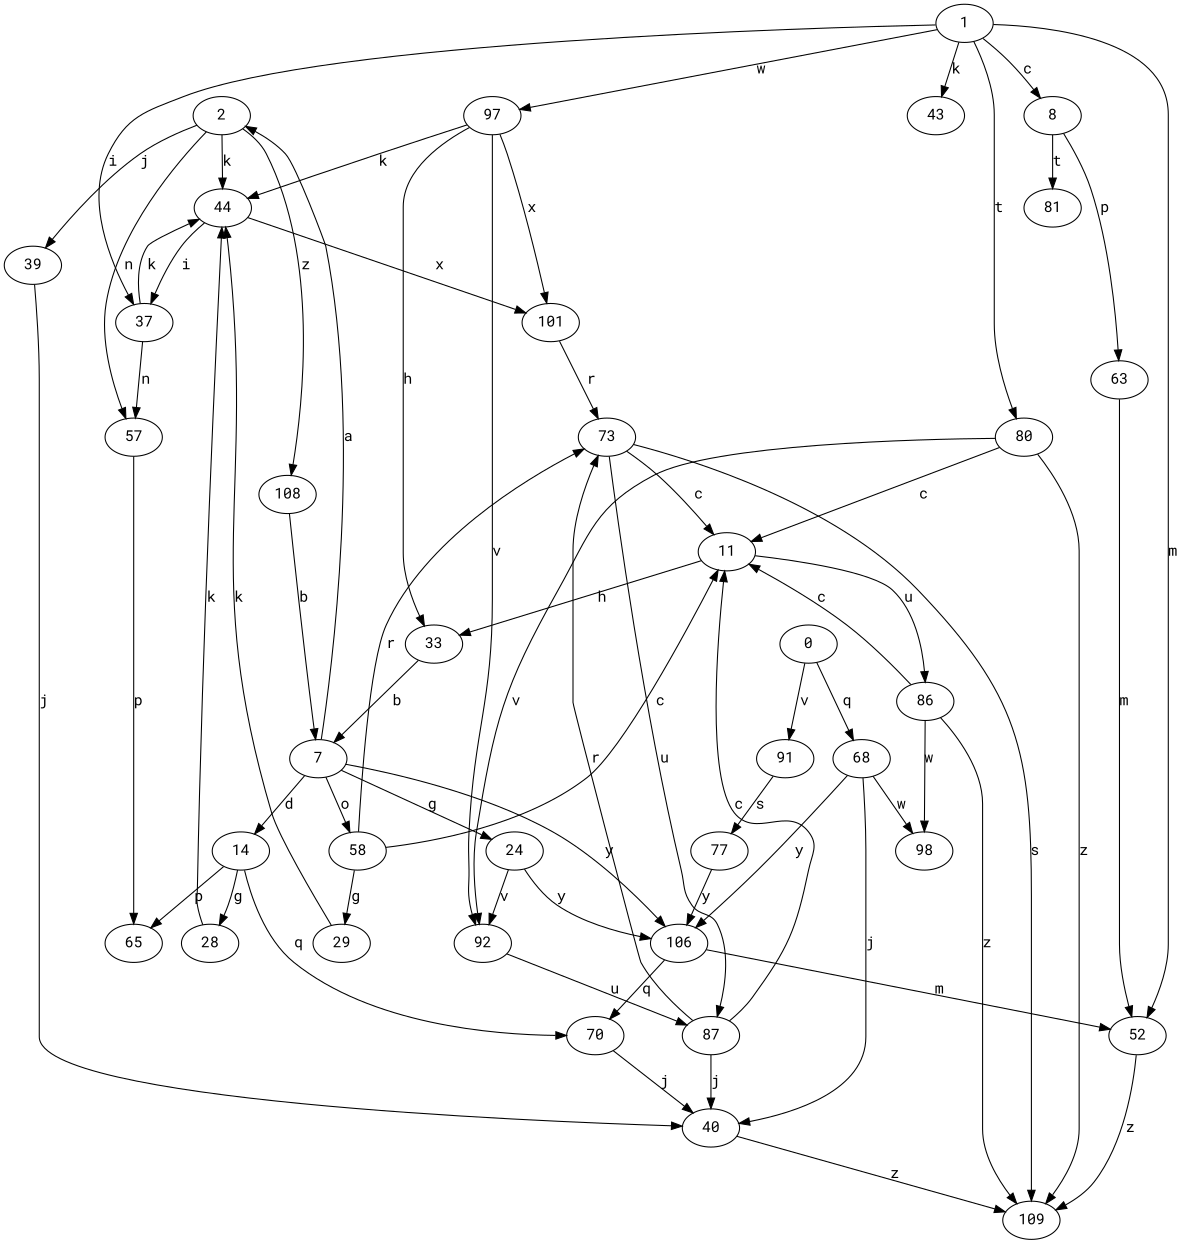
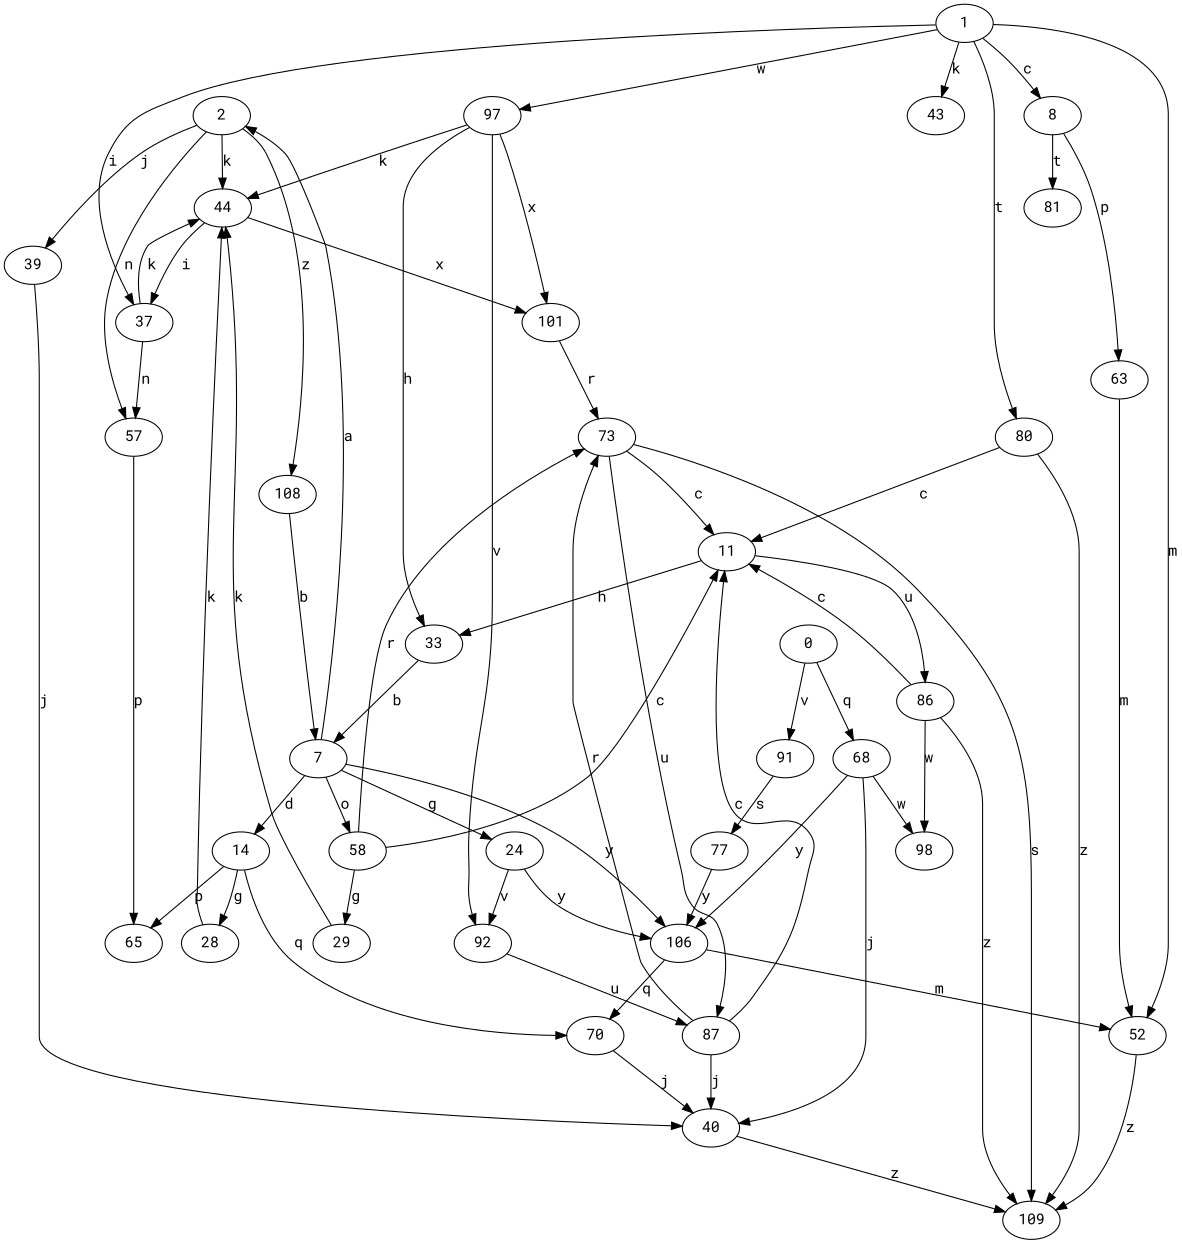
(597, 521) -> none
